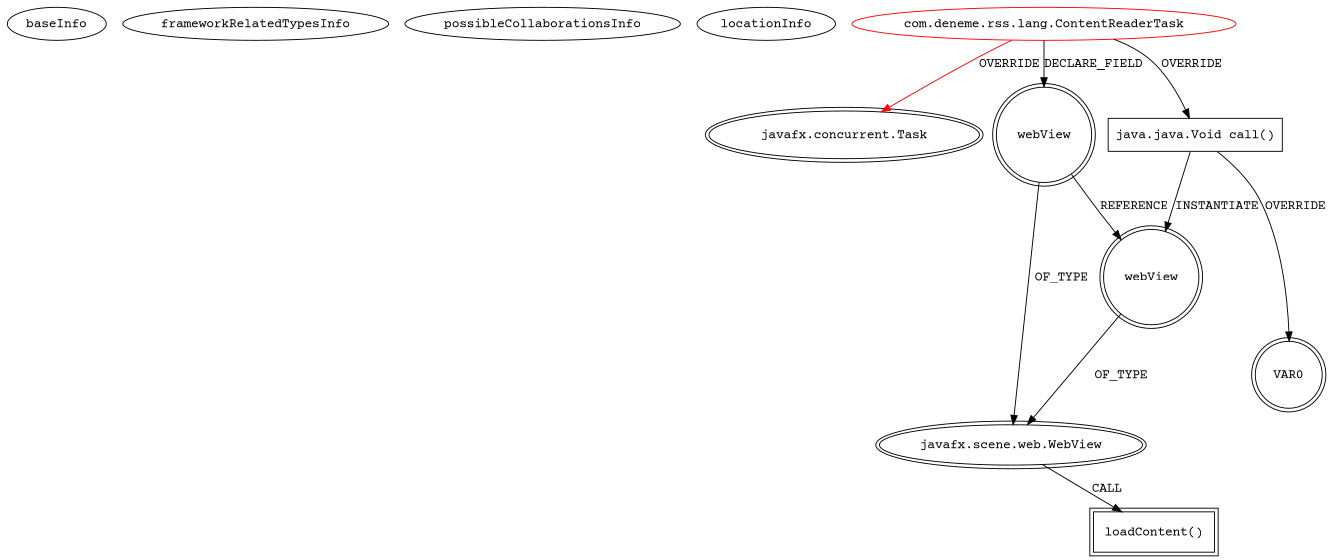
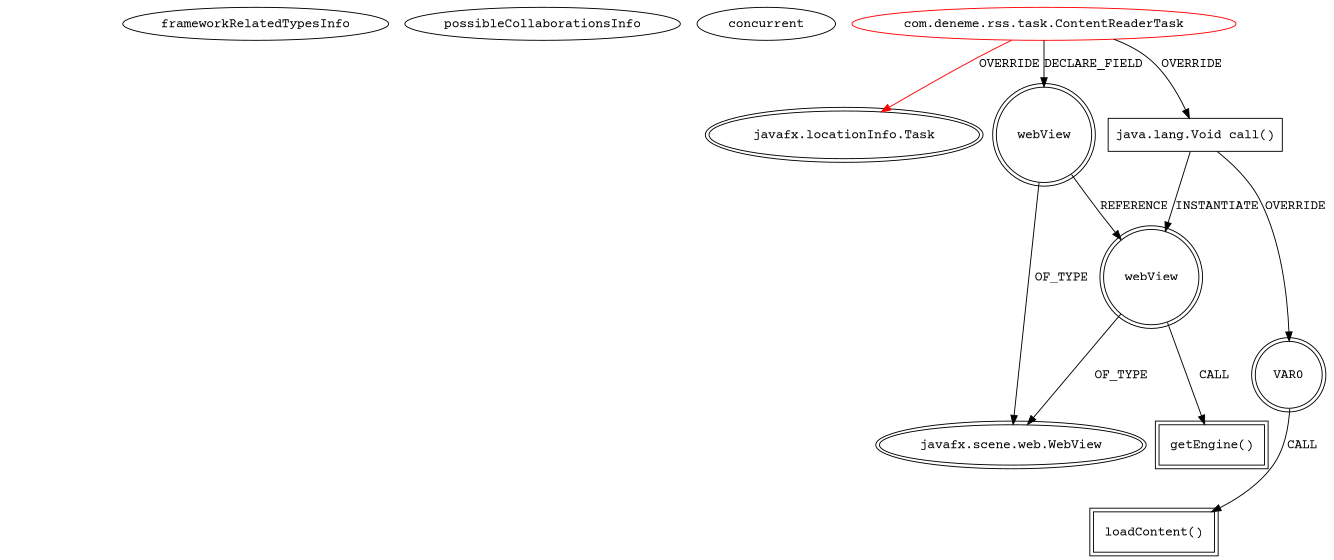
(57, 24) -> none
(766, 24) -> (766, 24)
(1044, 24) -> (1044, 24)
(844, 135) -> (844, 135)
(1195, 135) -> (1195, 135)
none -> (1212, 445)
(1078, 486) -> (1270, 469)
